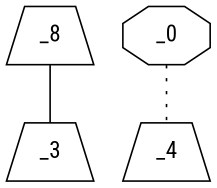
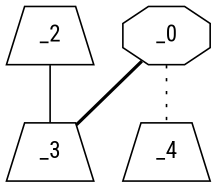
(50, 36) -> (50, 36)
none -> (109, 93)
